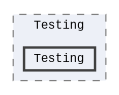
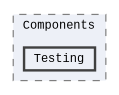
(60, 26) -> (60, 26)
